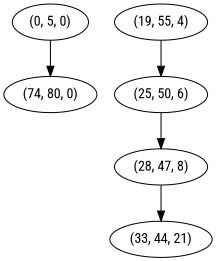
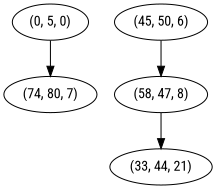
(161, 22) -> none
(50, 95) -> (50, 95)
(161, 95) -> (161, 22)
(161, 167) -> (161, 95)
